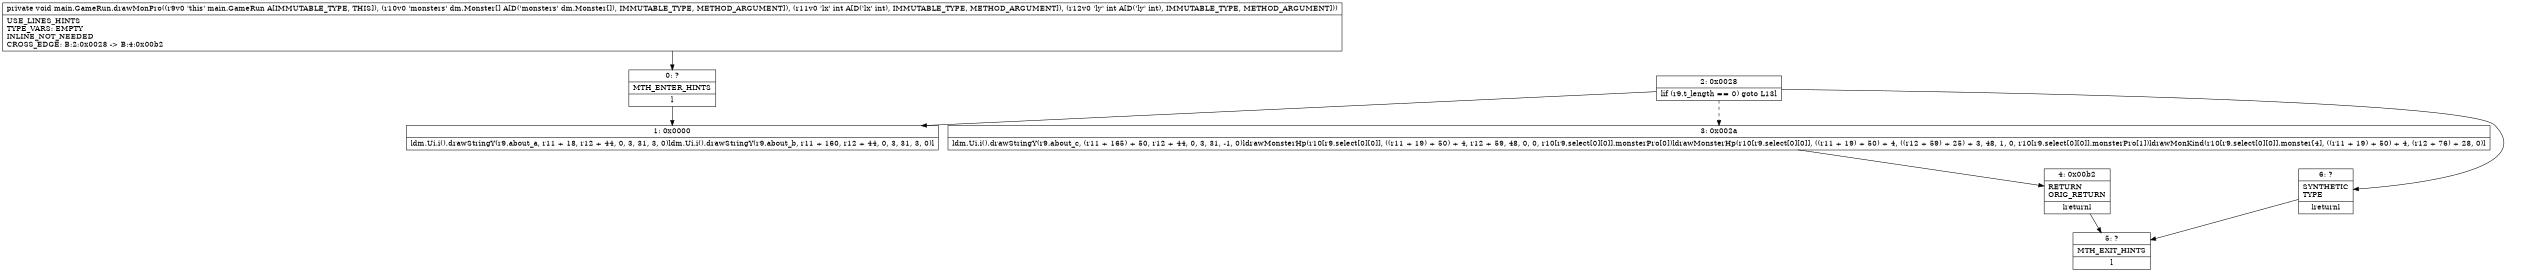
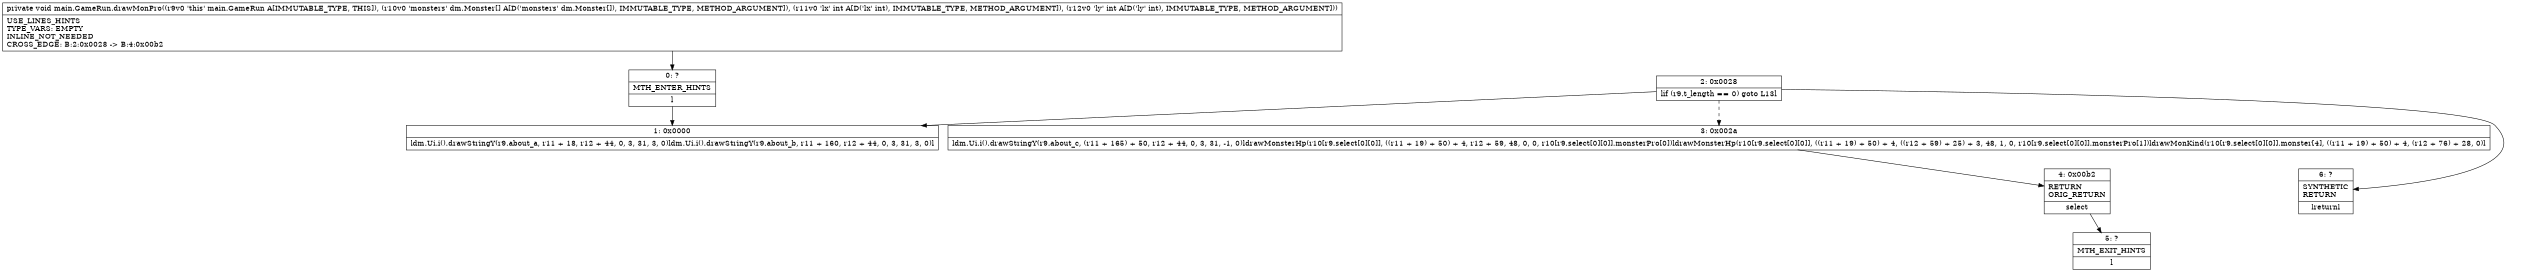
(2313, 195) -> (2320, 195)
(2077, 207) -> (2077, 207)
(2227, 219) -> none
